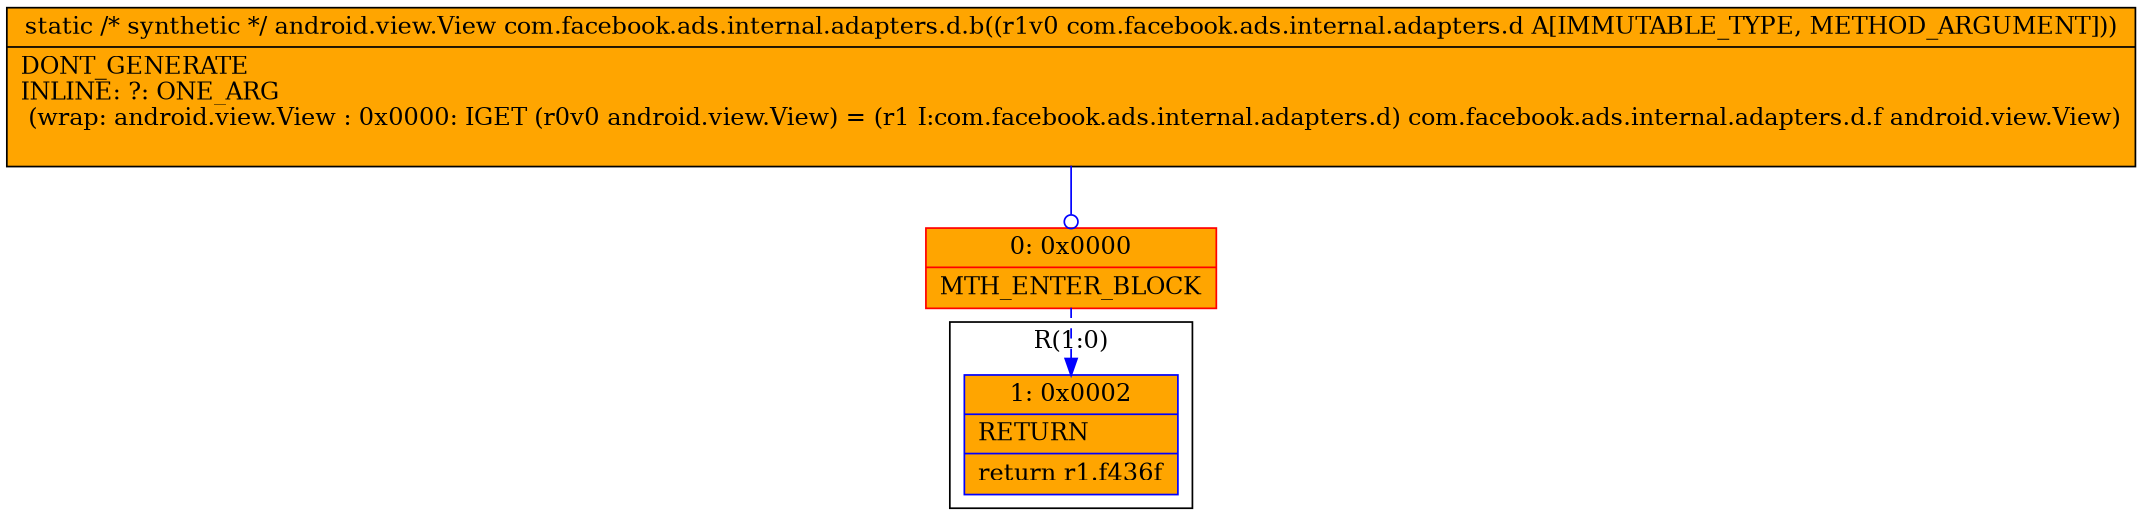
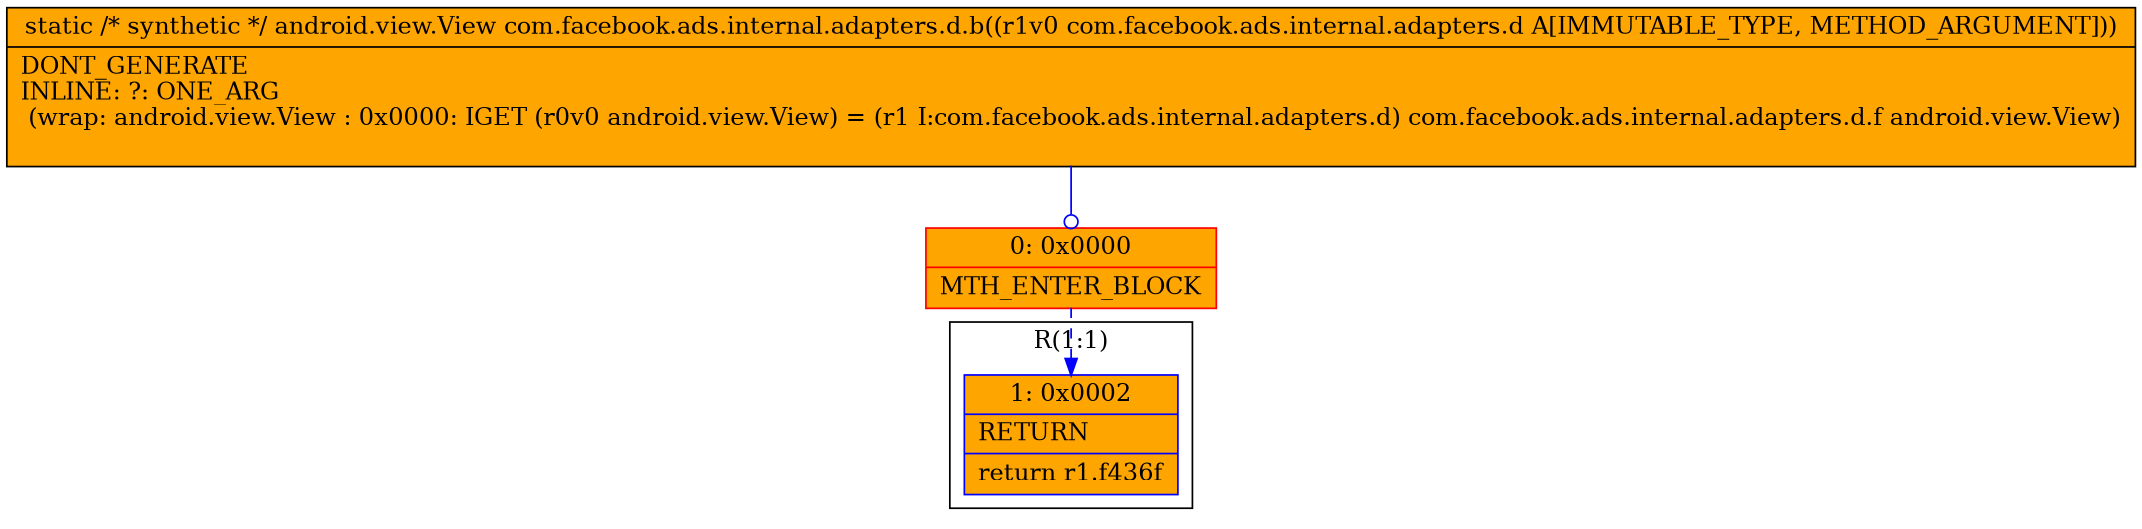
(1071, 342) -> (1071, 342)
